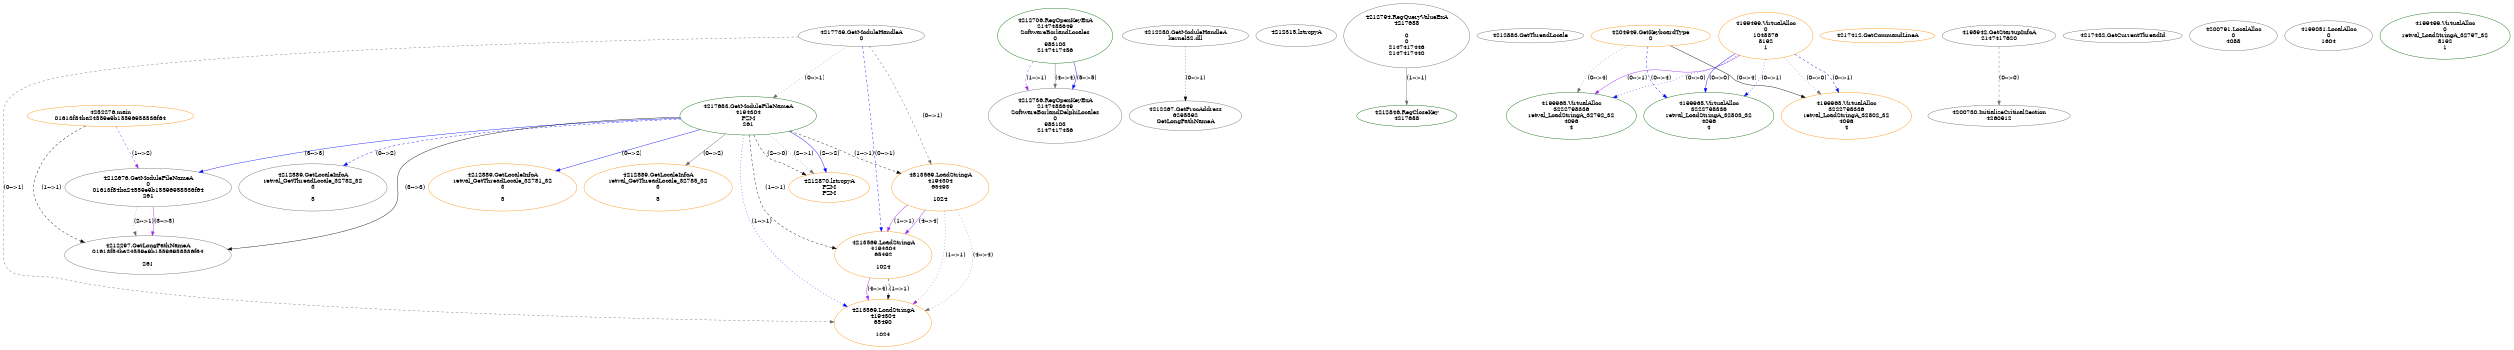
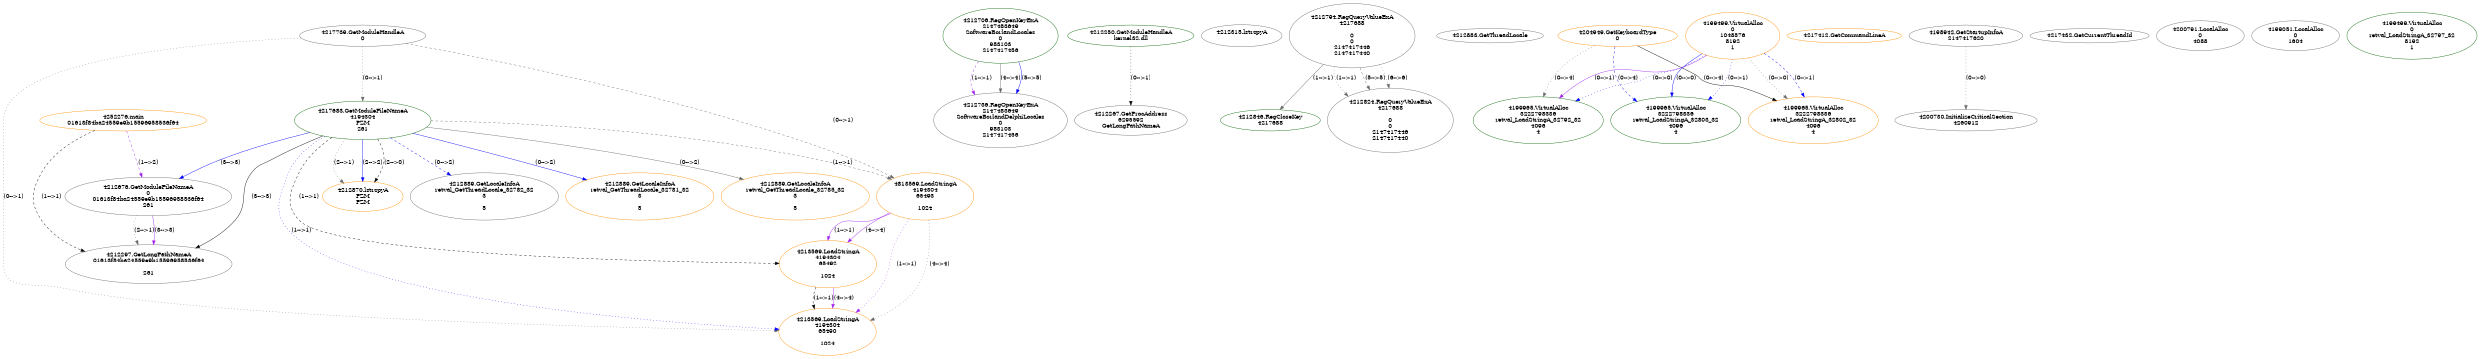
(1185, 36) -> (1131, 36)
(1999, 74) -> (1966, 76)
none -> (1390, 120)
(873, 137) -> none
(843, 152) -> (661, 135)
(4, 198) -> (150, 301)
